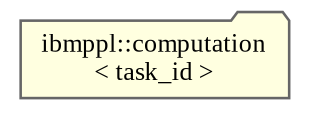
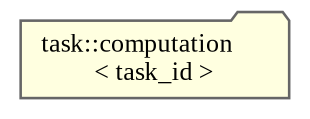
(155, 59) -> (155, 59)
